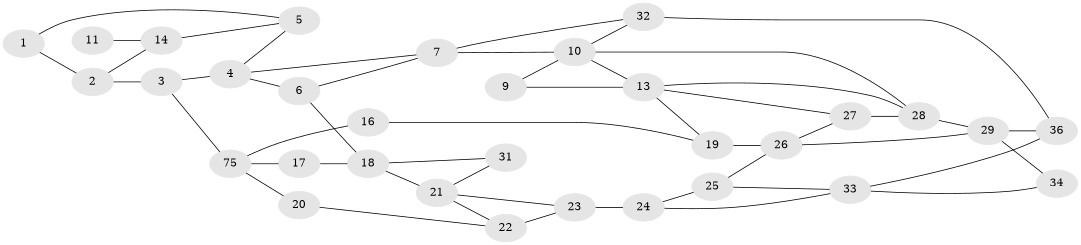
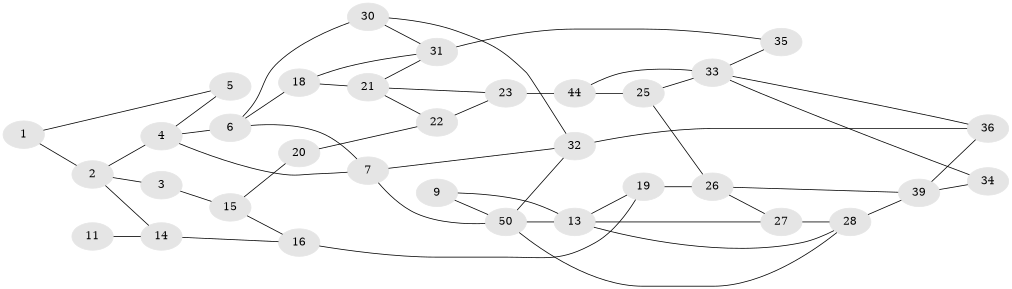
none -> (368, 17)
(230, 31) -> (230, 240)
none -> (781, 42)
(575, 52) -> (506, 222)
(196, 78) -> (127, 155)
(988, 131) -> (919, 193)
(230, 164) -> (230, 207)
(299, 164) -> none
(644, 207) -> (575, 93)
